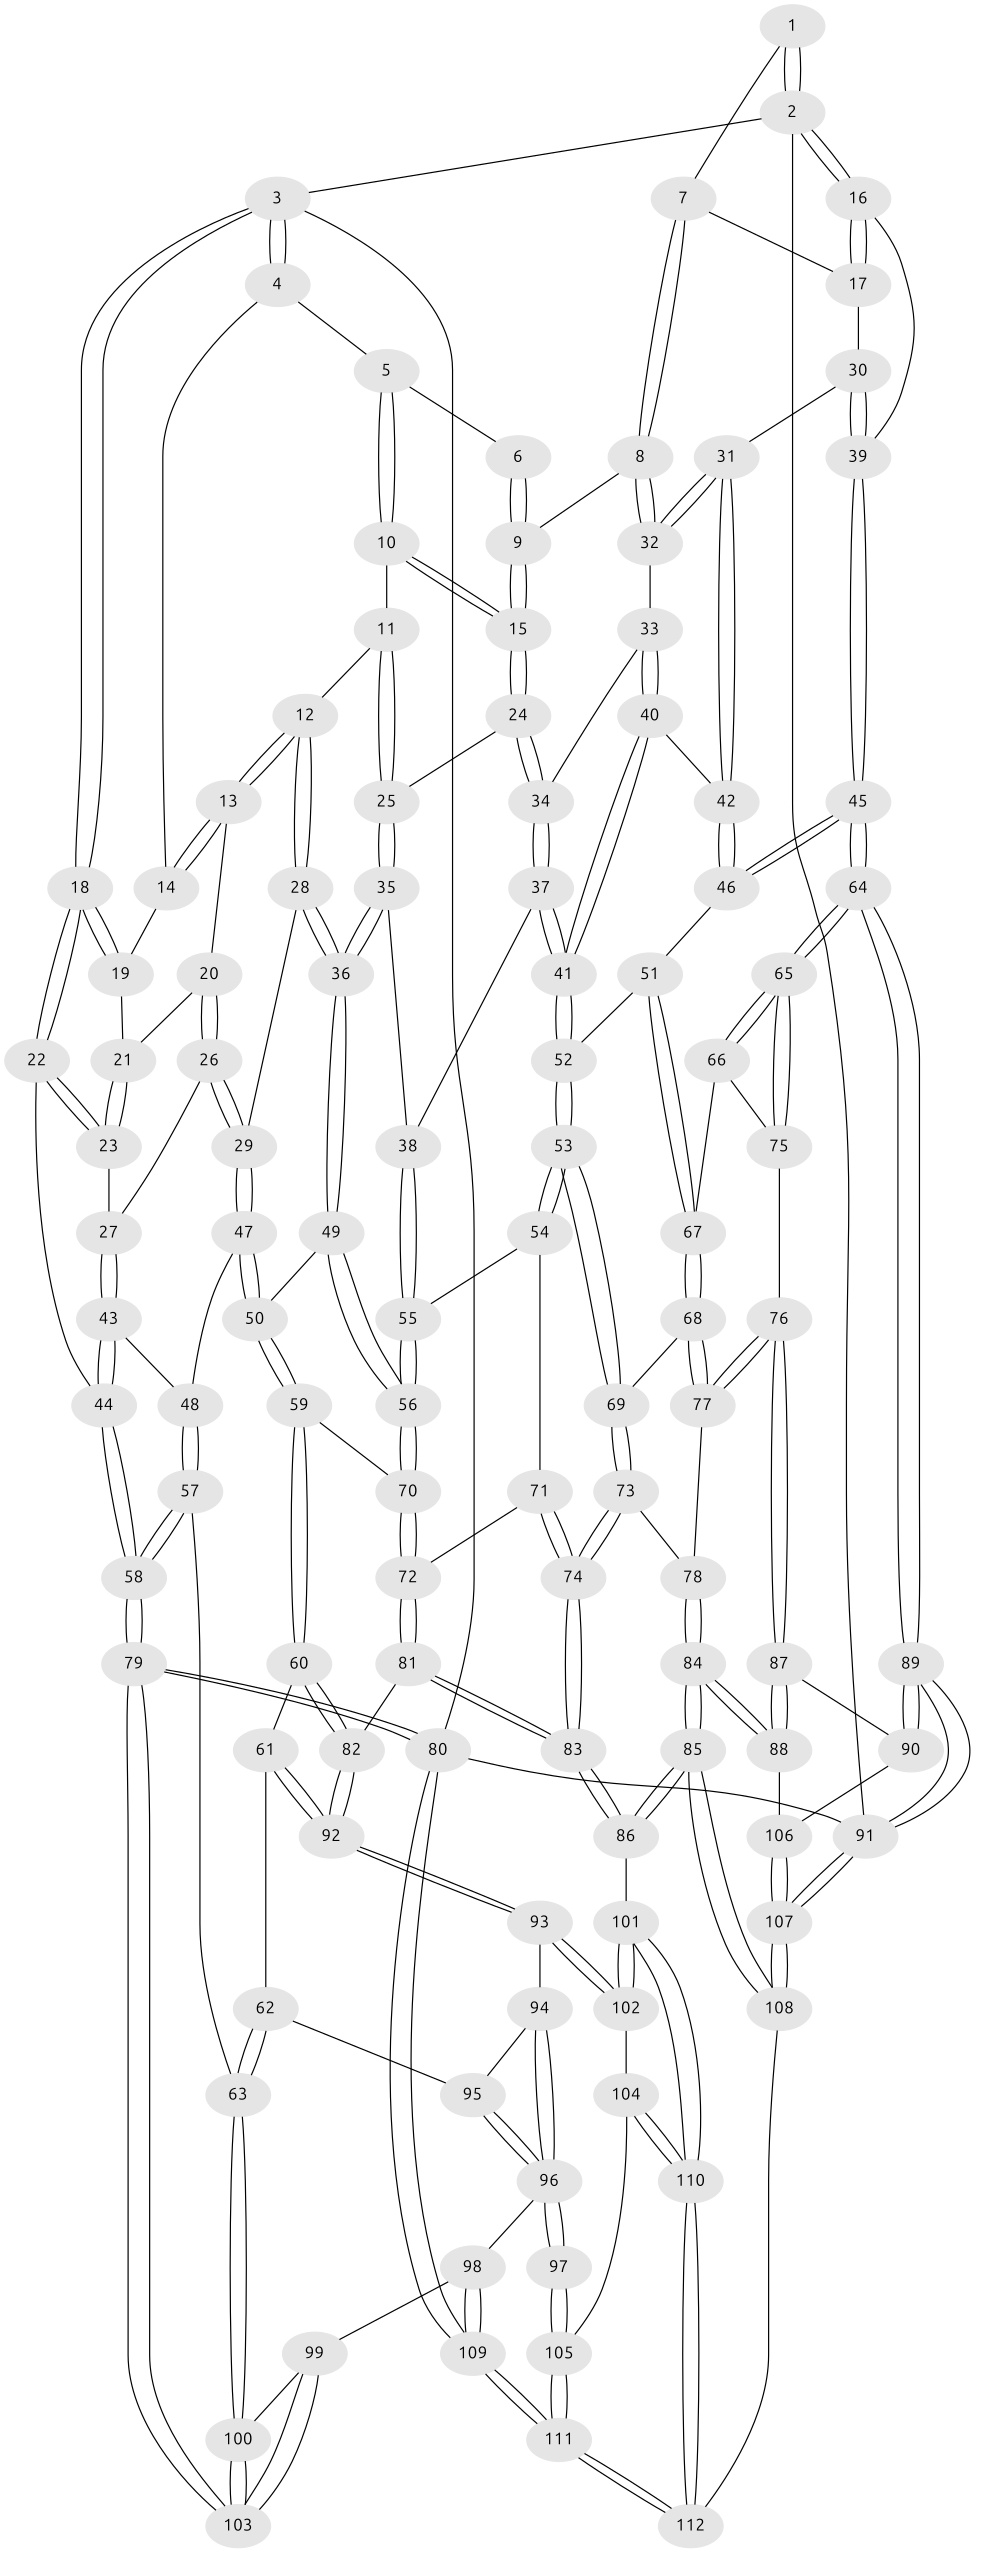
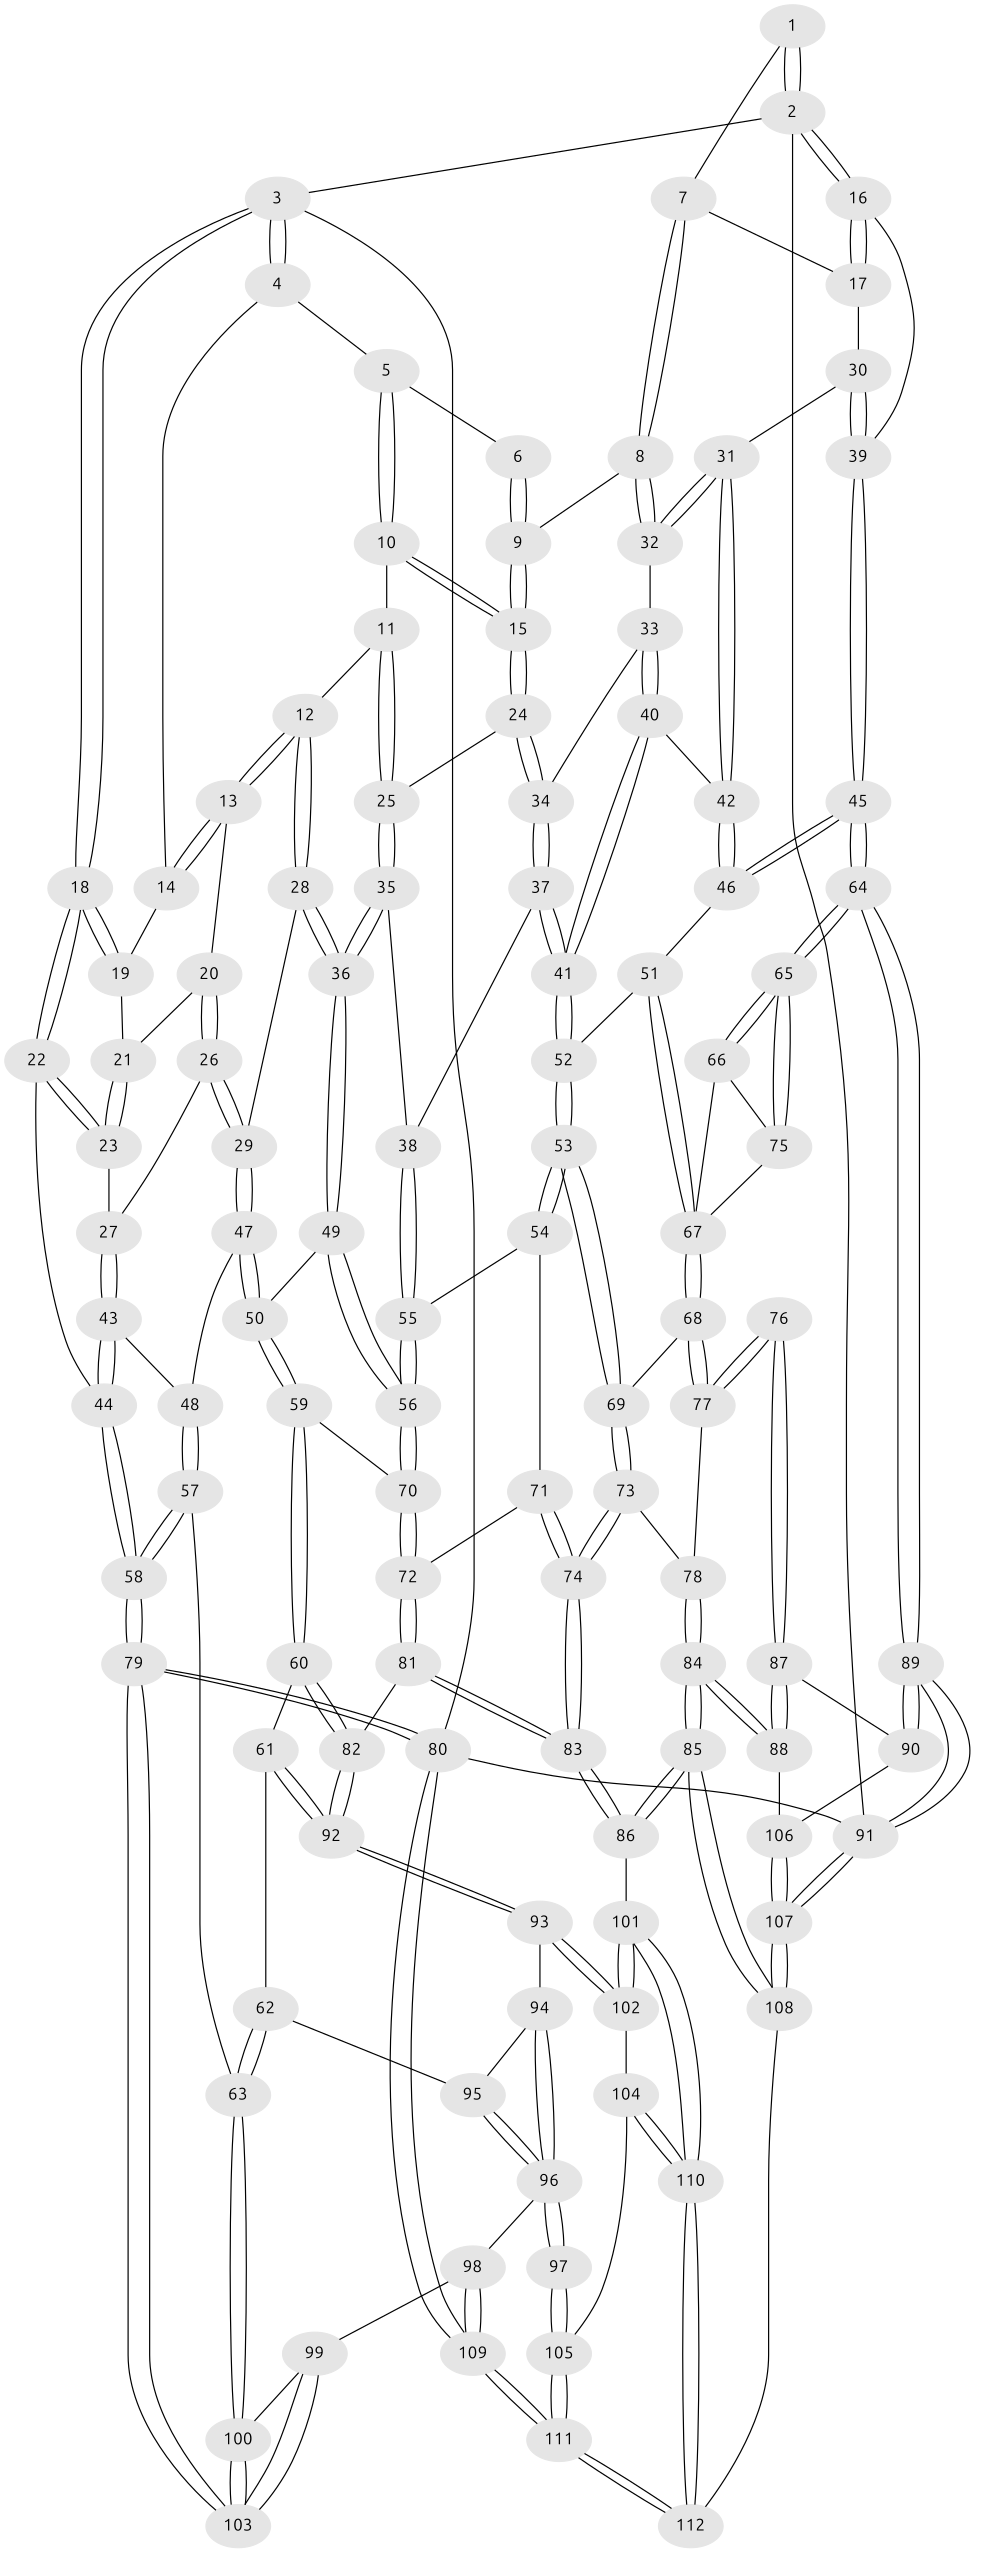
(779, 1233) -> (736, 1190)
